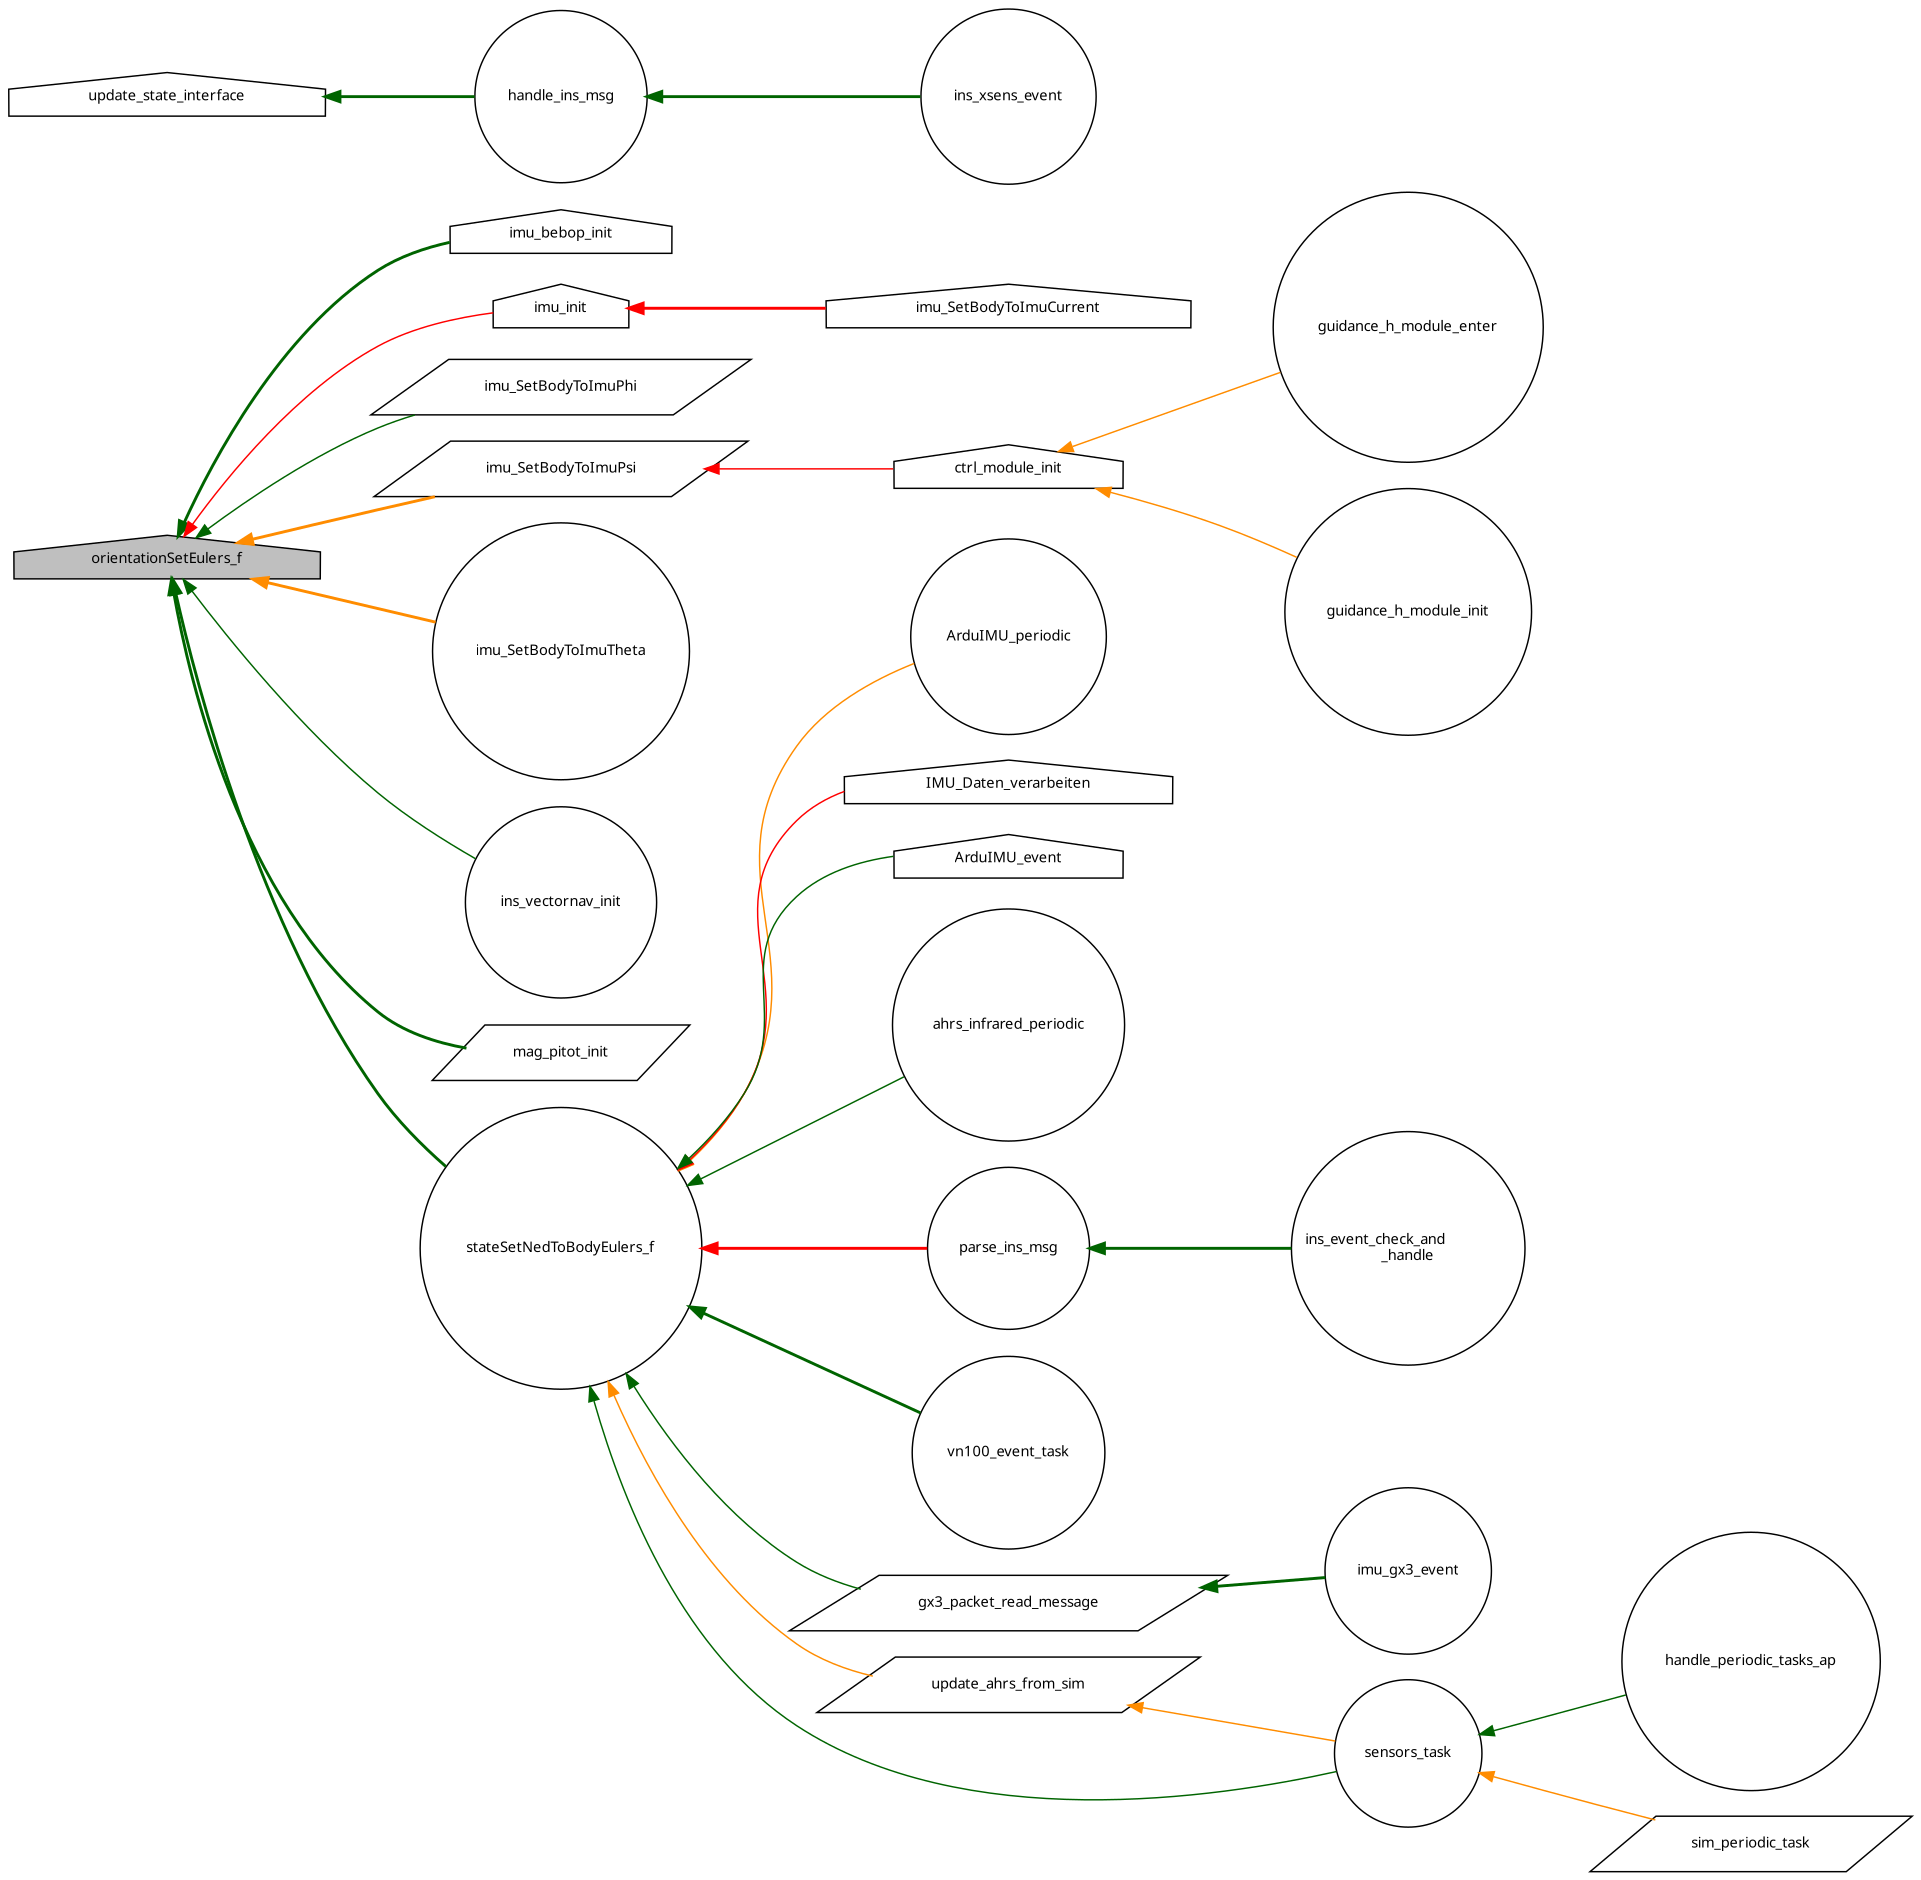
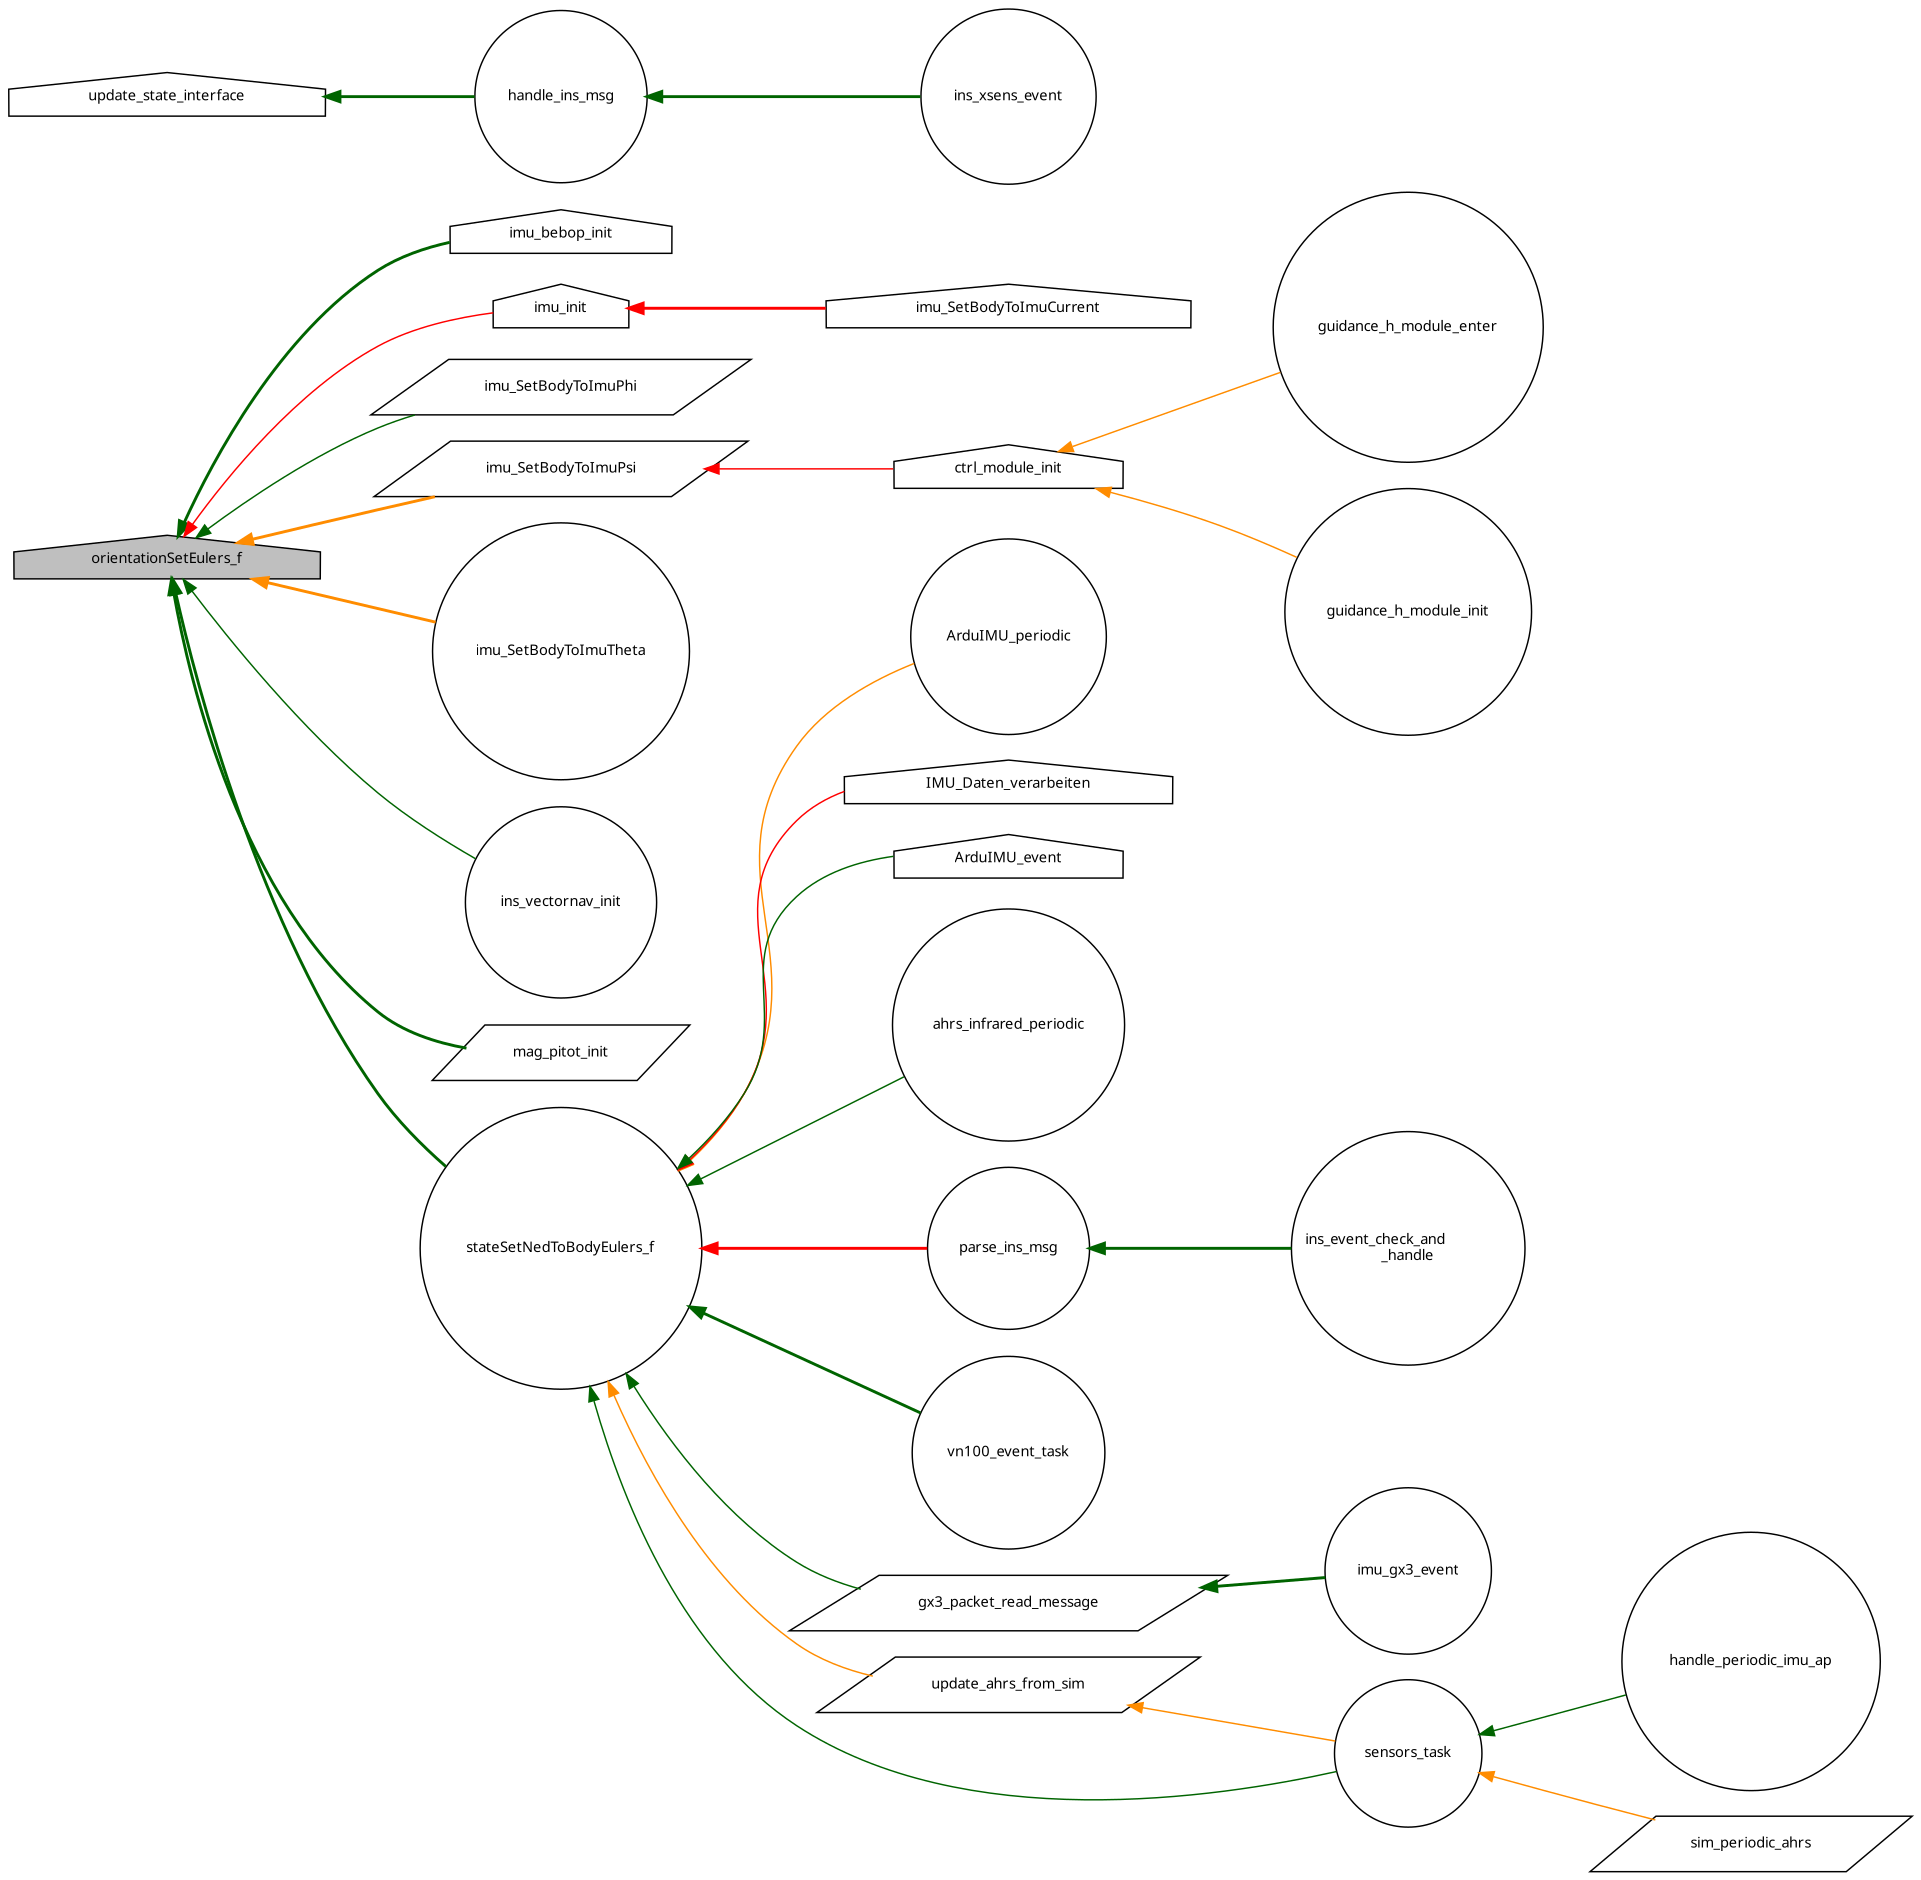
(1751, 1661) -> (1751, 1661)
(1751, 1844) -> (1751, 1844)
